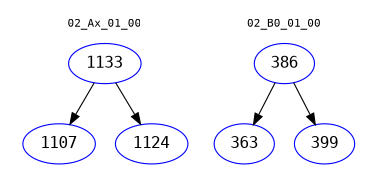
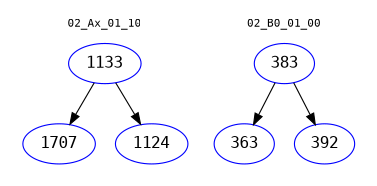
(105, 24) -> (105, 24)
(284, 64) -> (284, 64)
(59, 144) -> (59, 144)
(325, 144) -> (325, 144)
